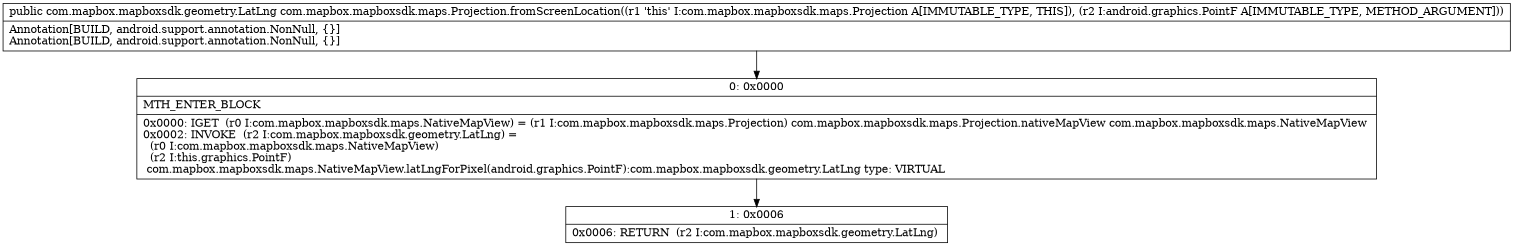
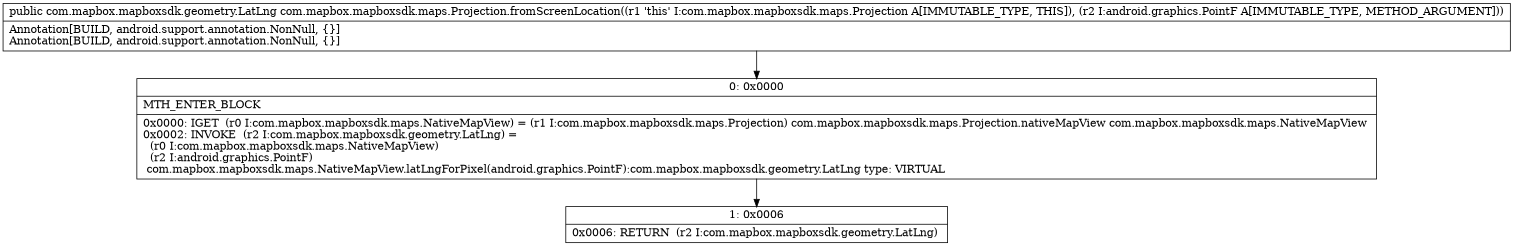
(217, 158) -> (228, 158)
